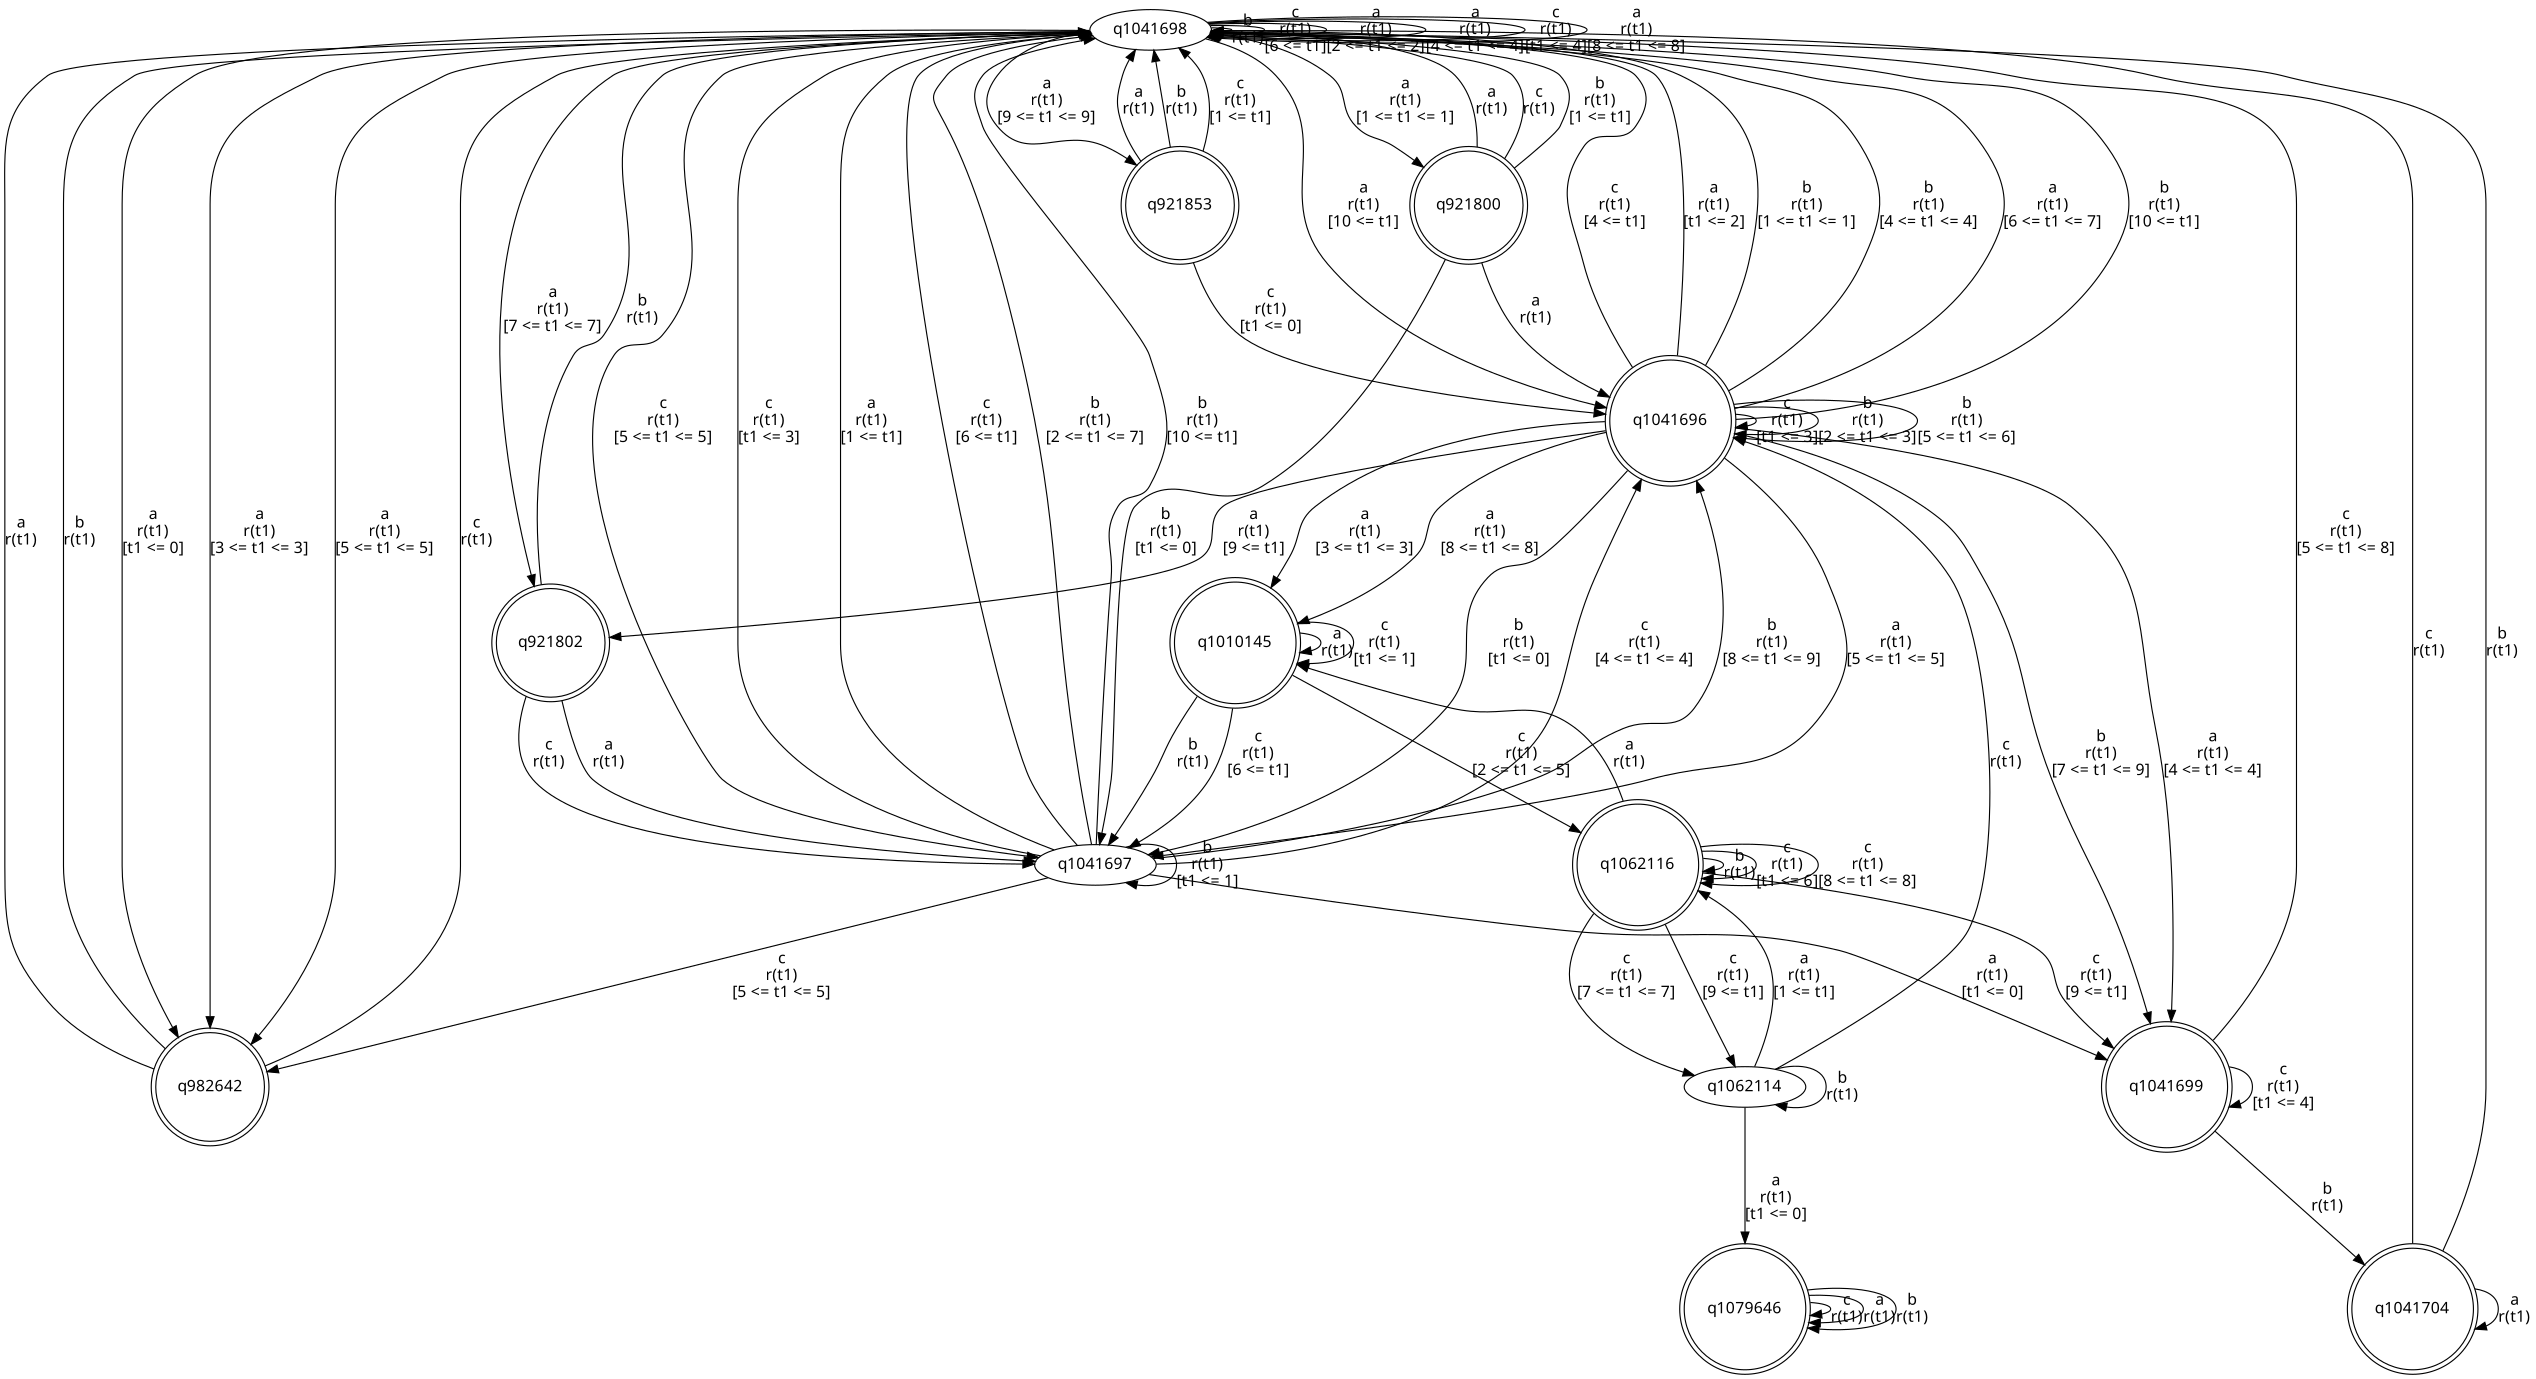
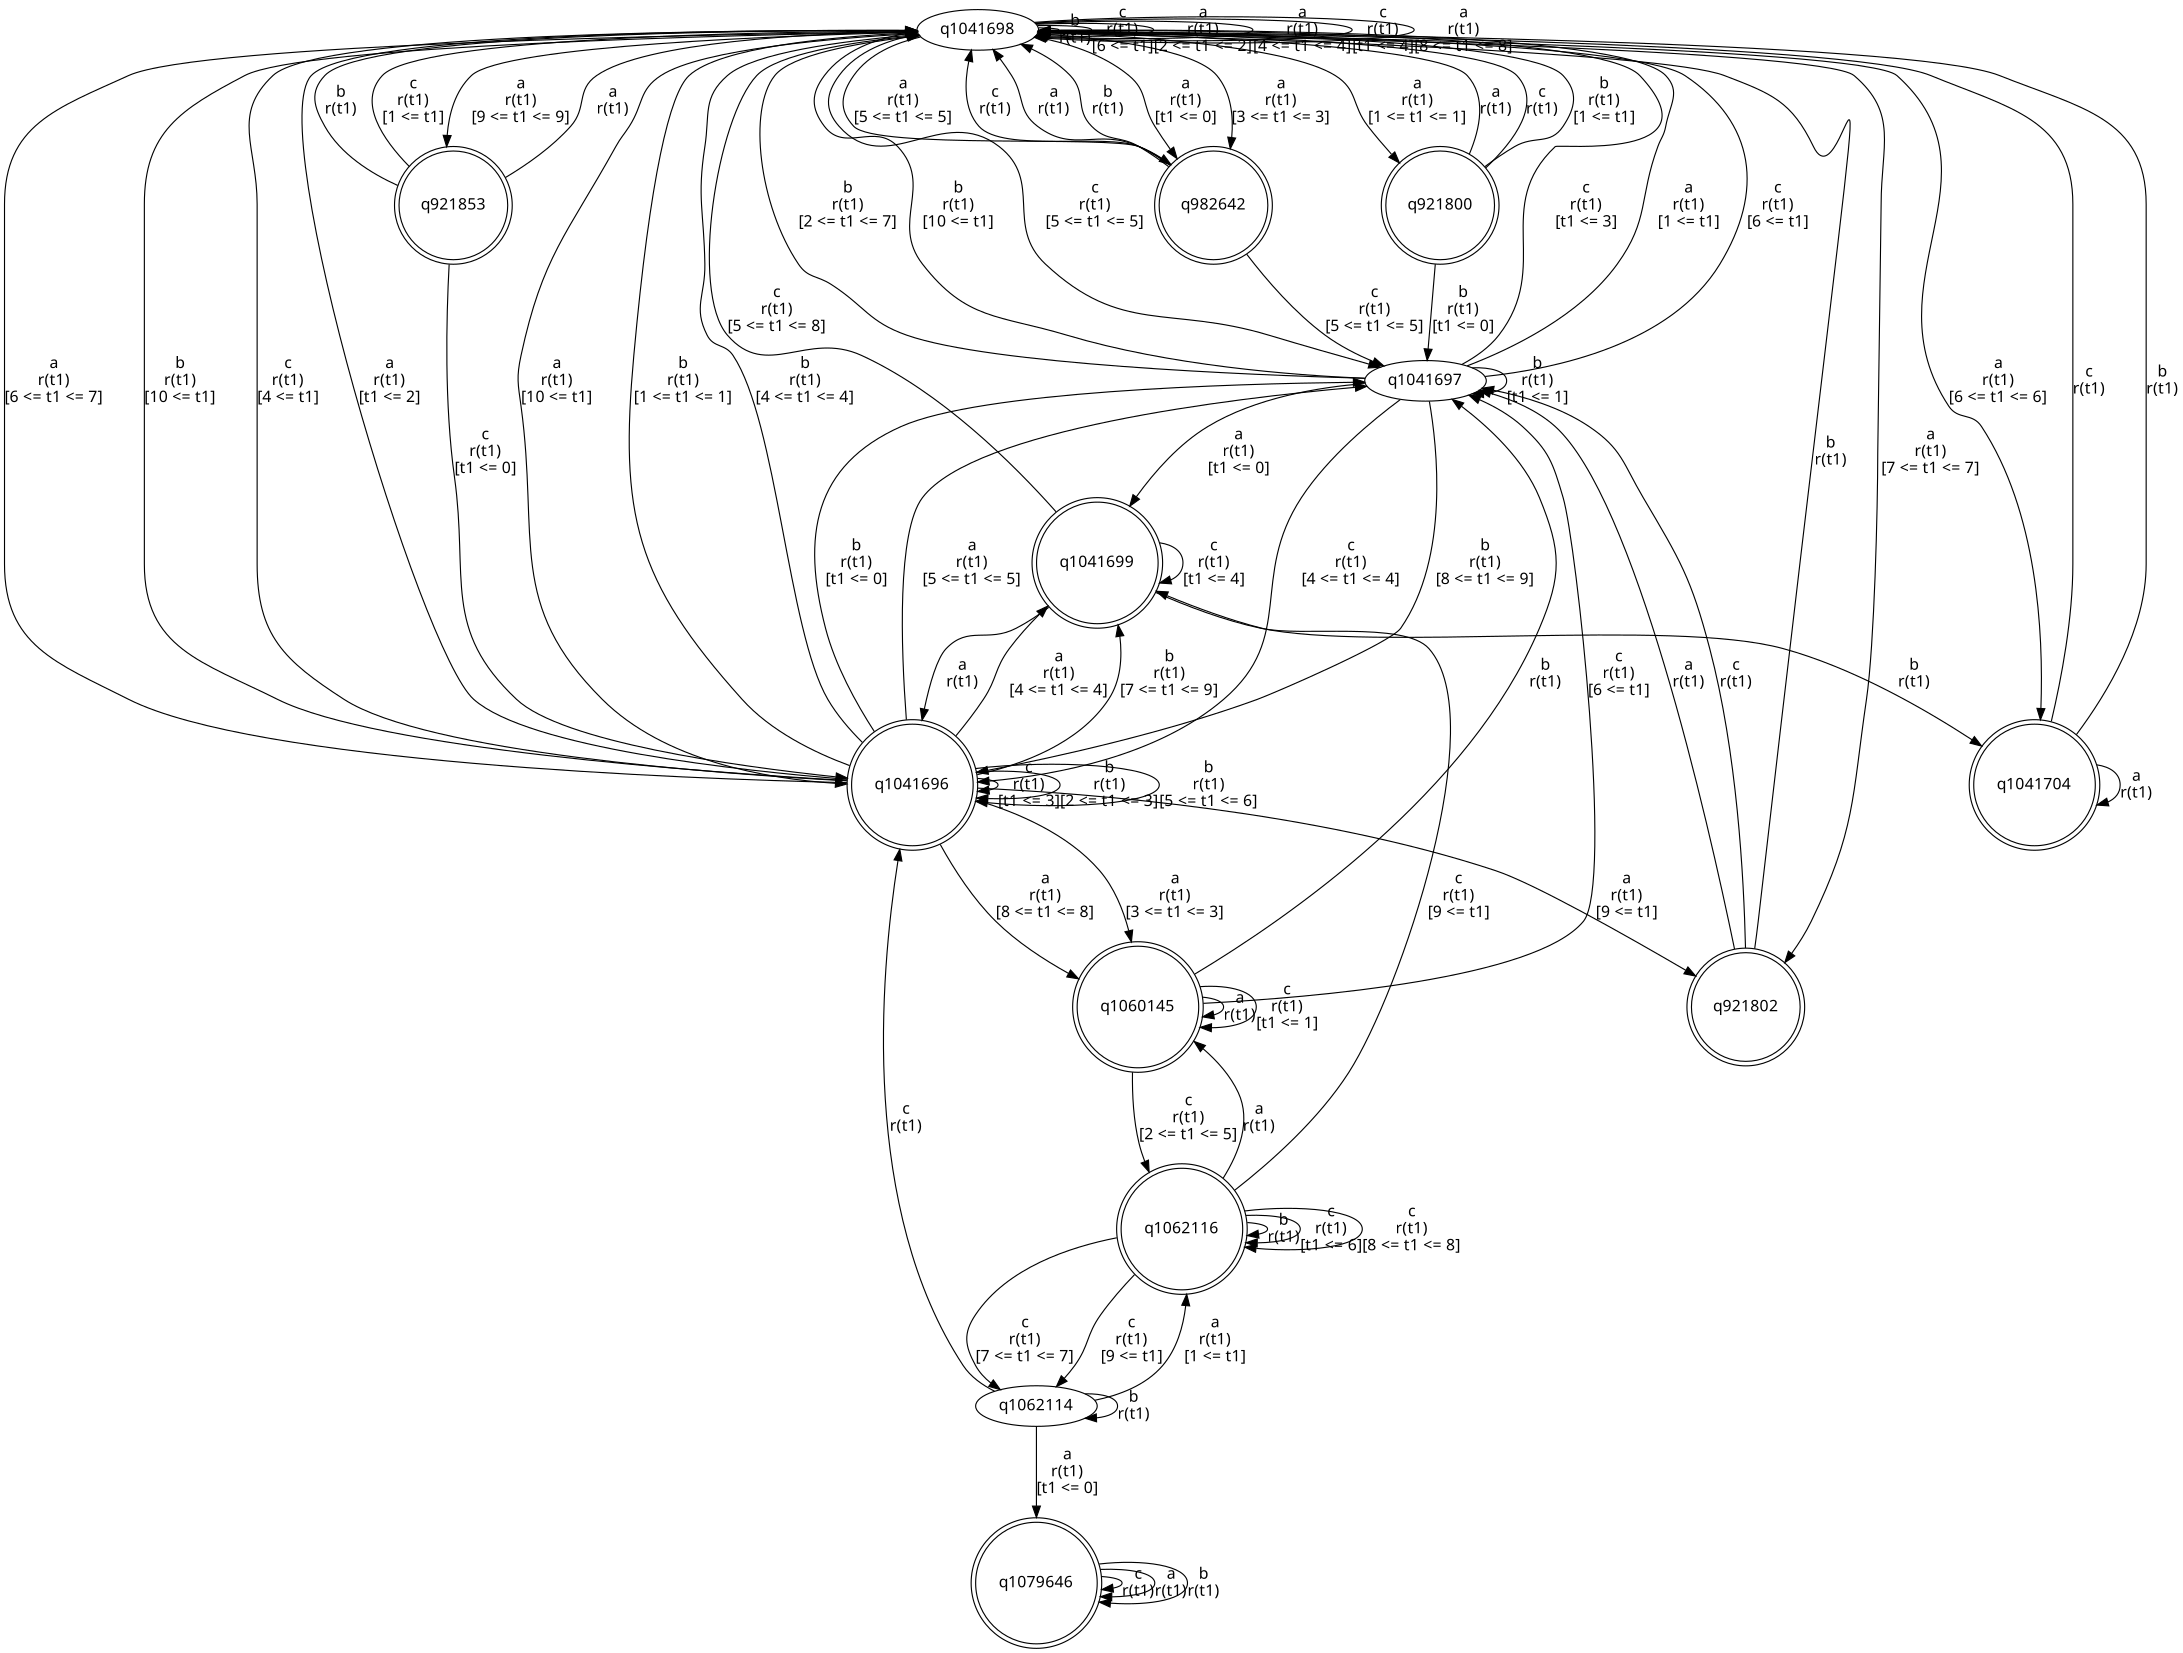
none -> (1913, 96)
(1525, 341) -> (967, 637)
(1235, 643) -> (1138, 1007)
(663, 973) -> (1303, 317)
